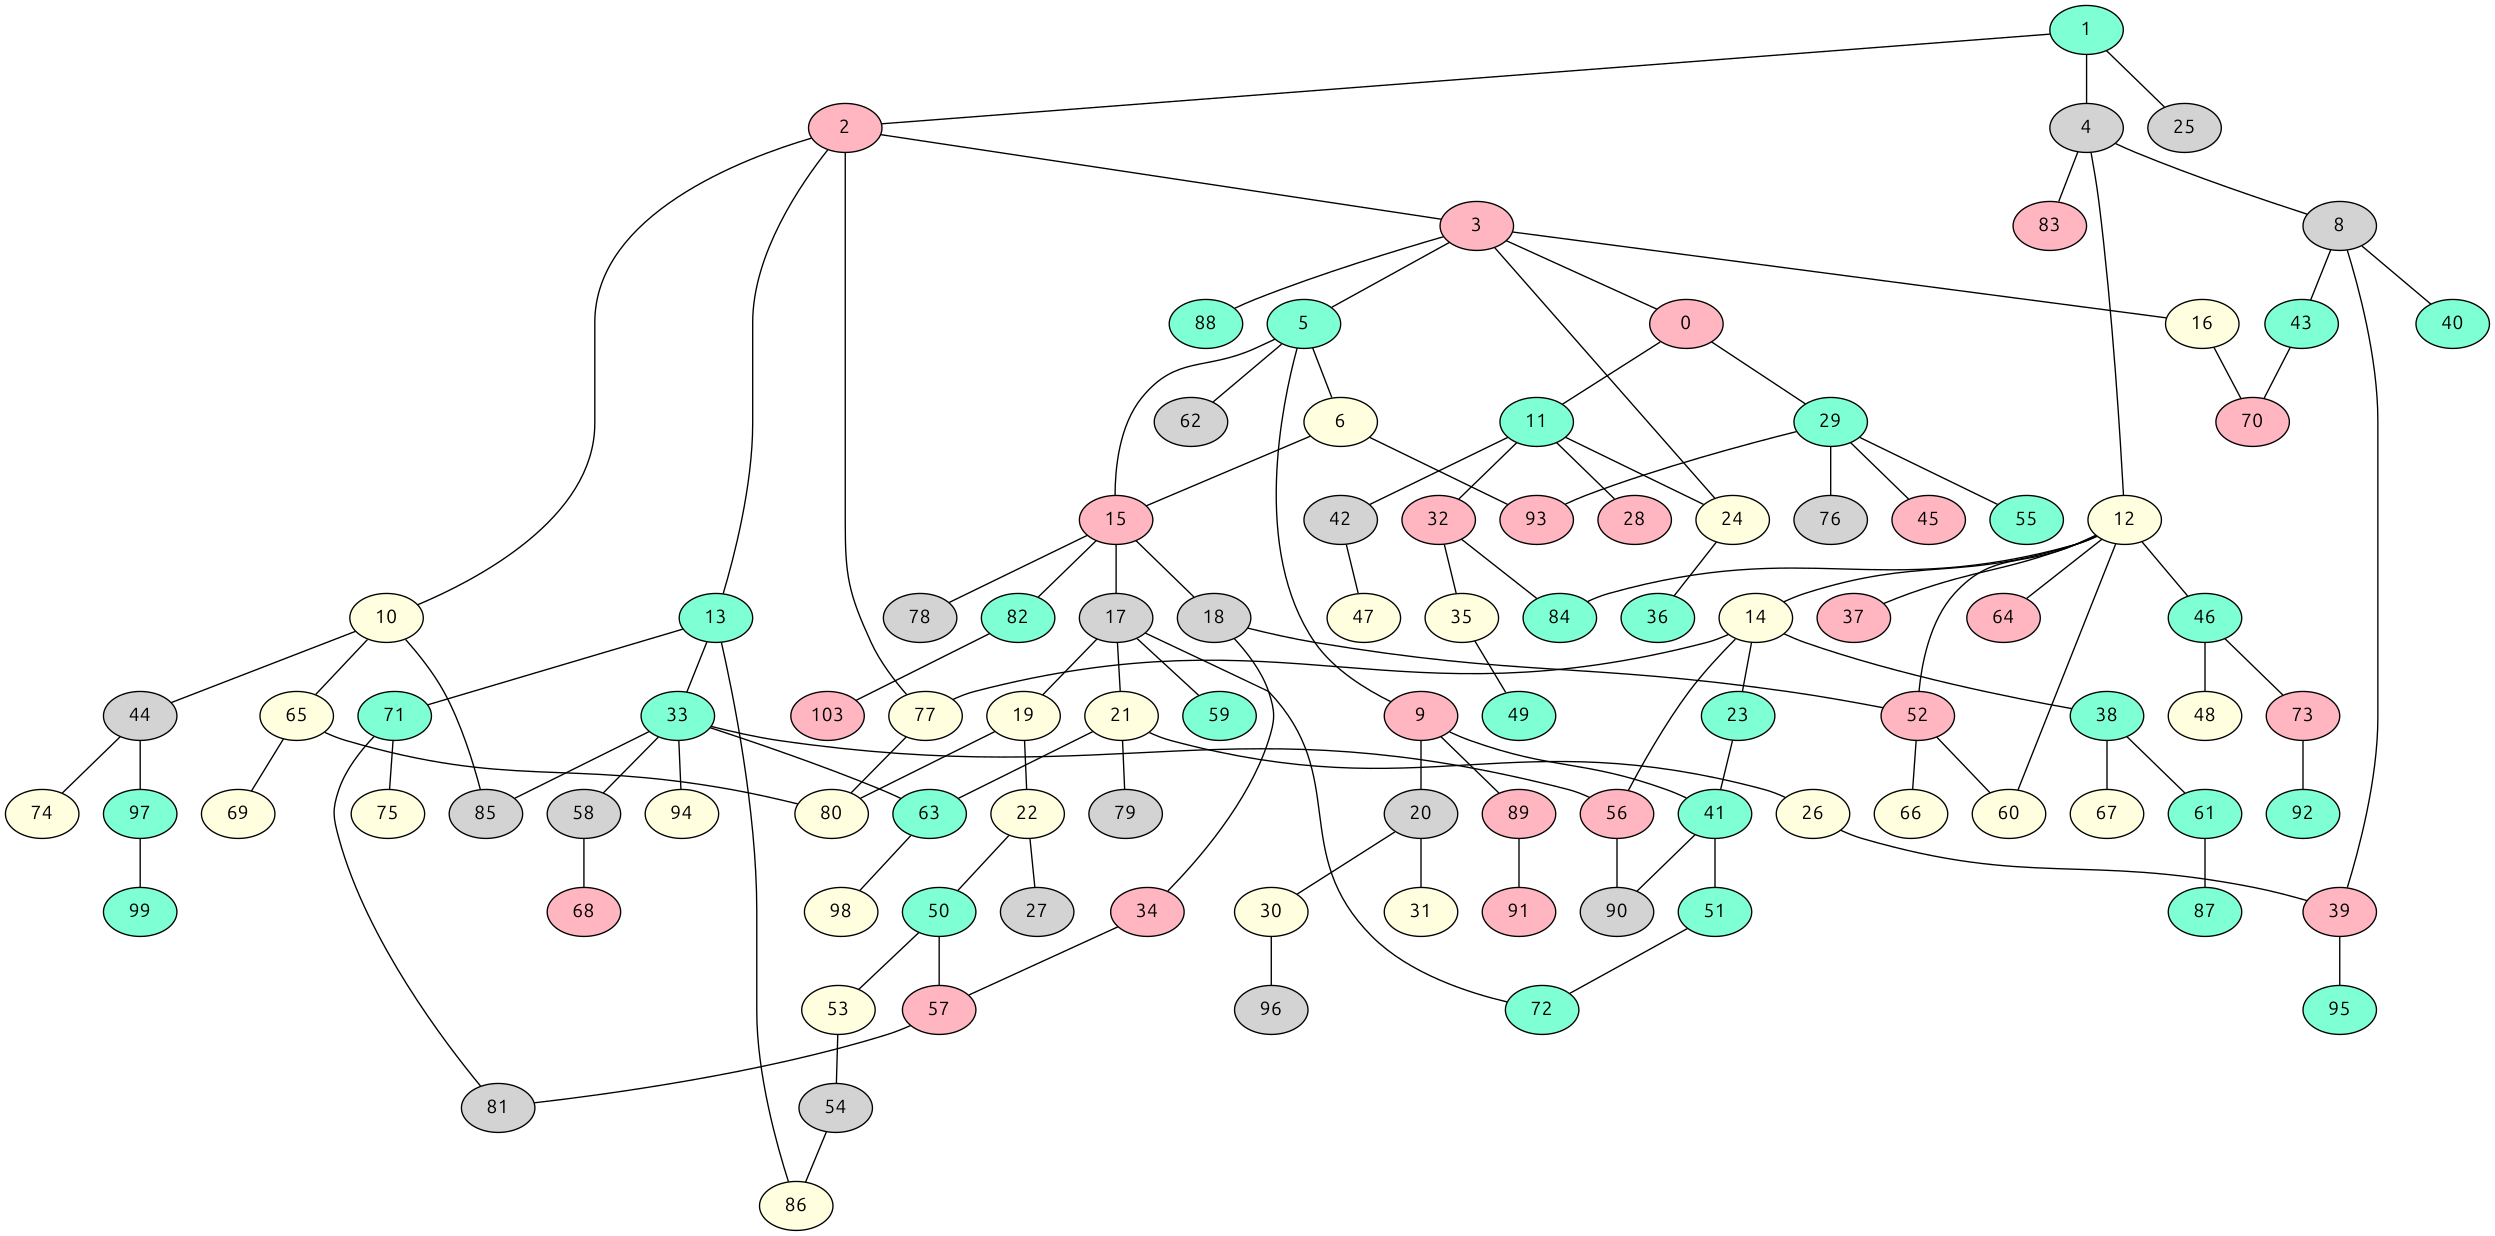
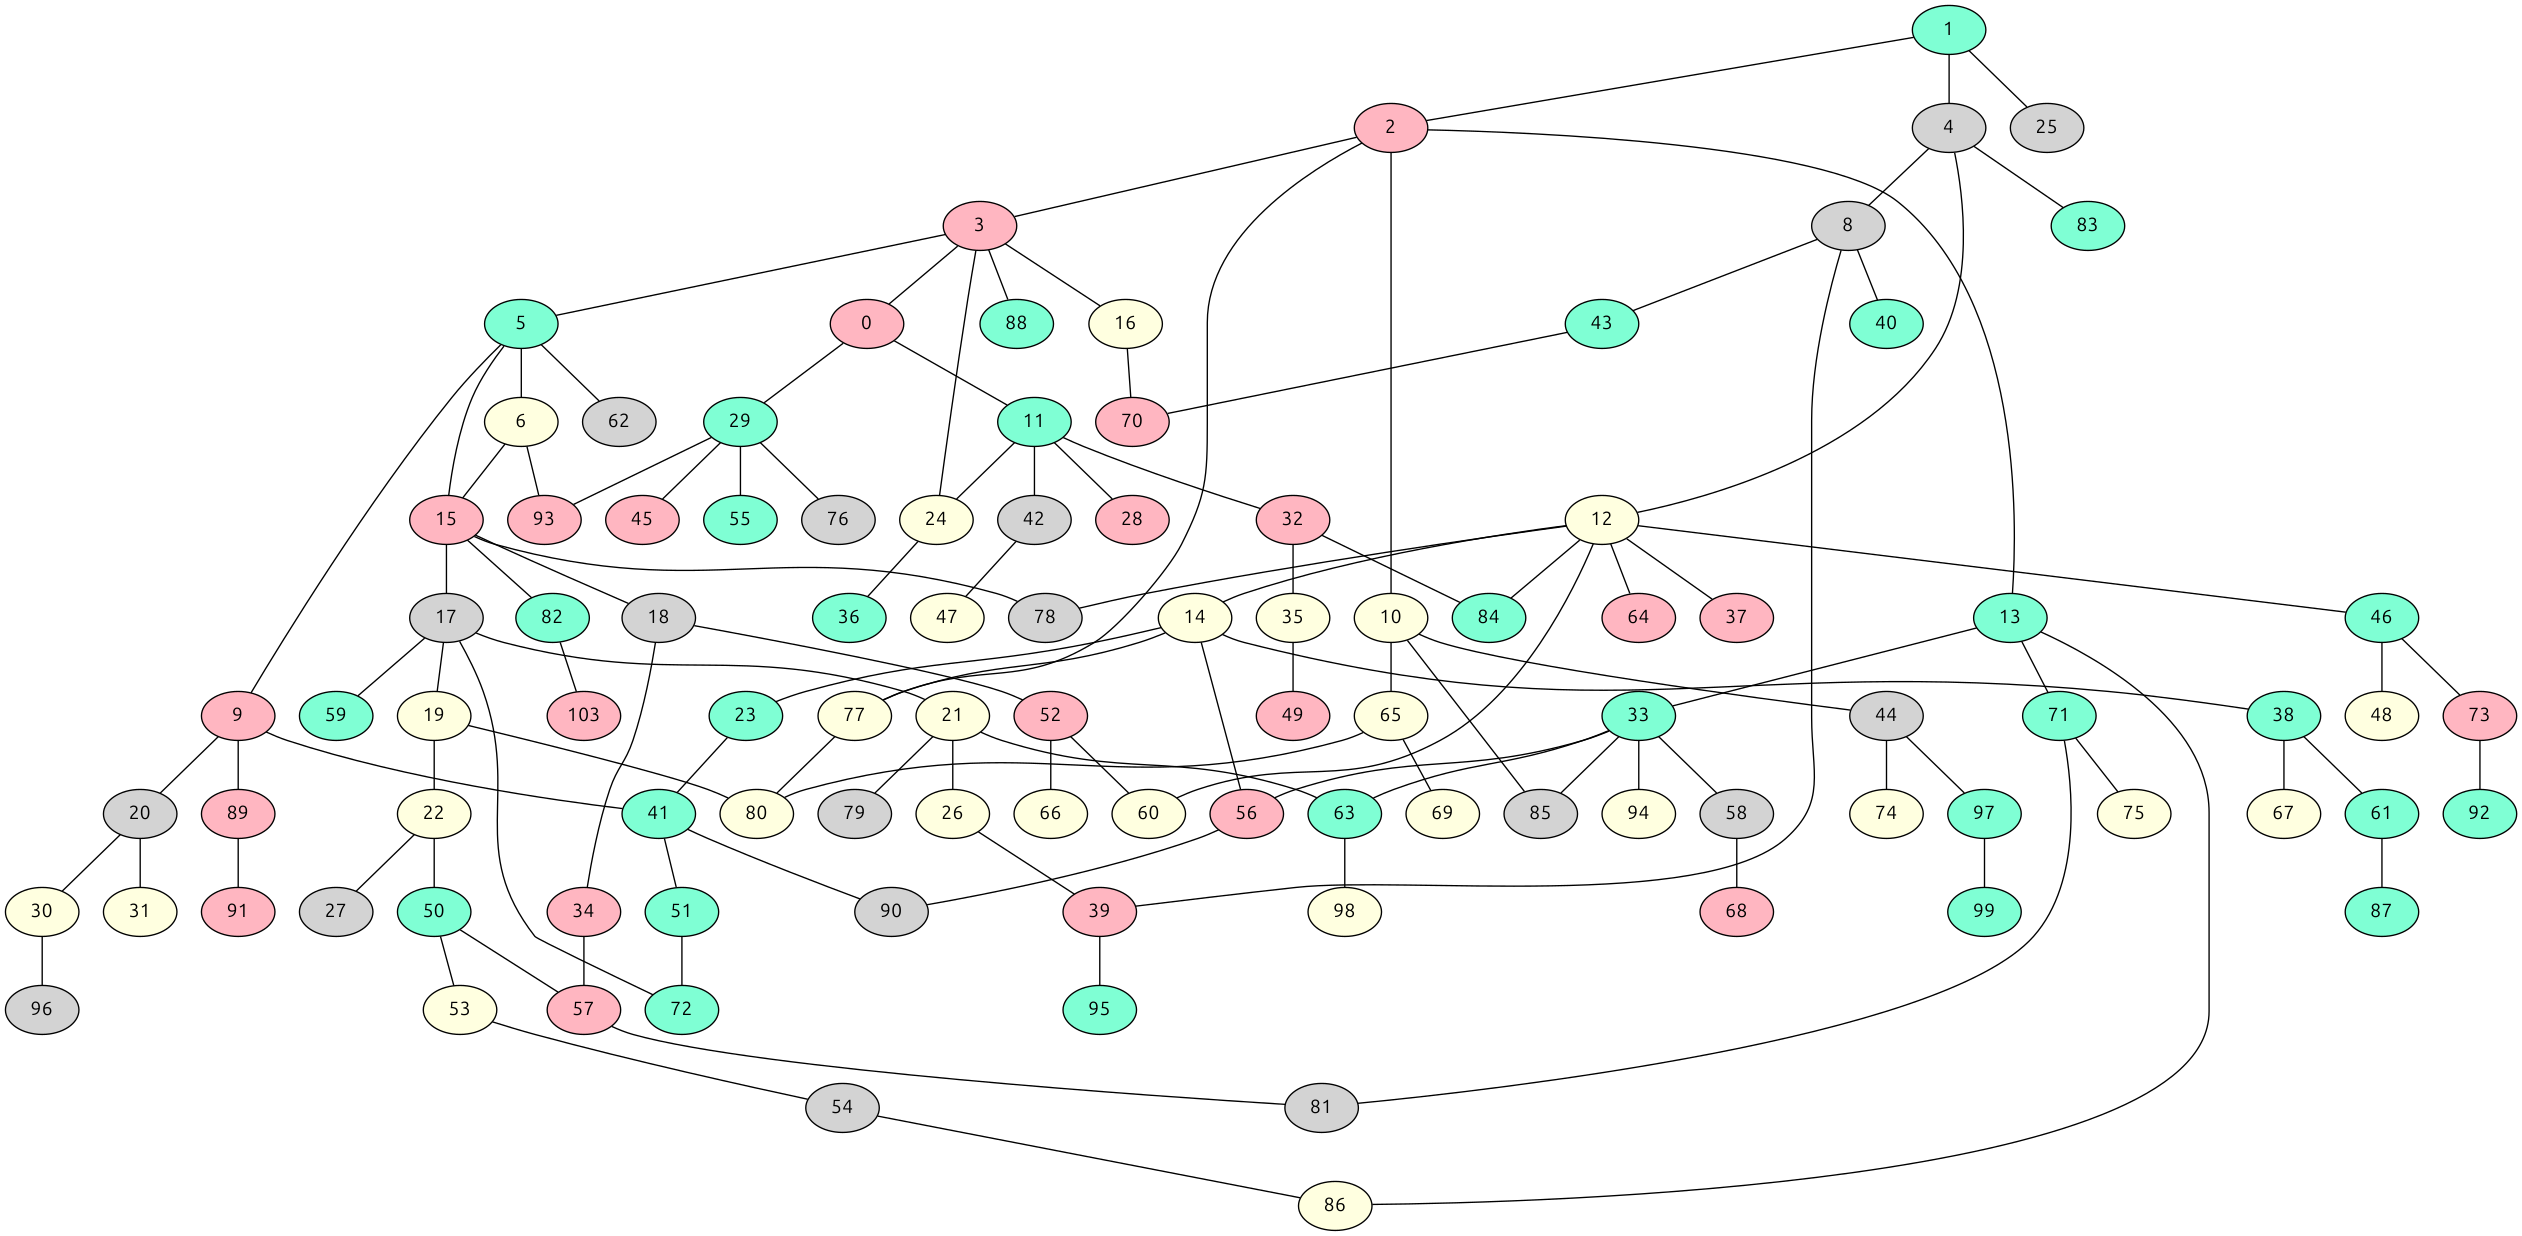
(2050, 226) -> (2088, 226)
(1958, 590) -> (1322, 563)
(1519, 716) -> (1293, 716)
